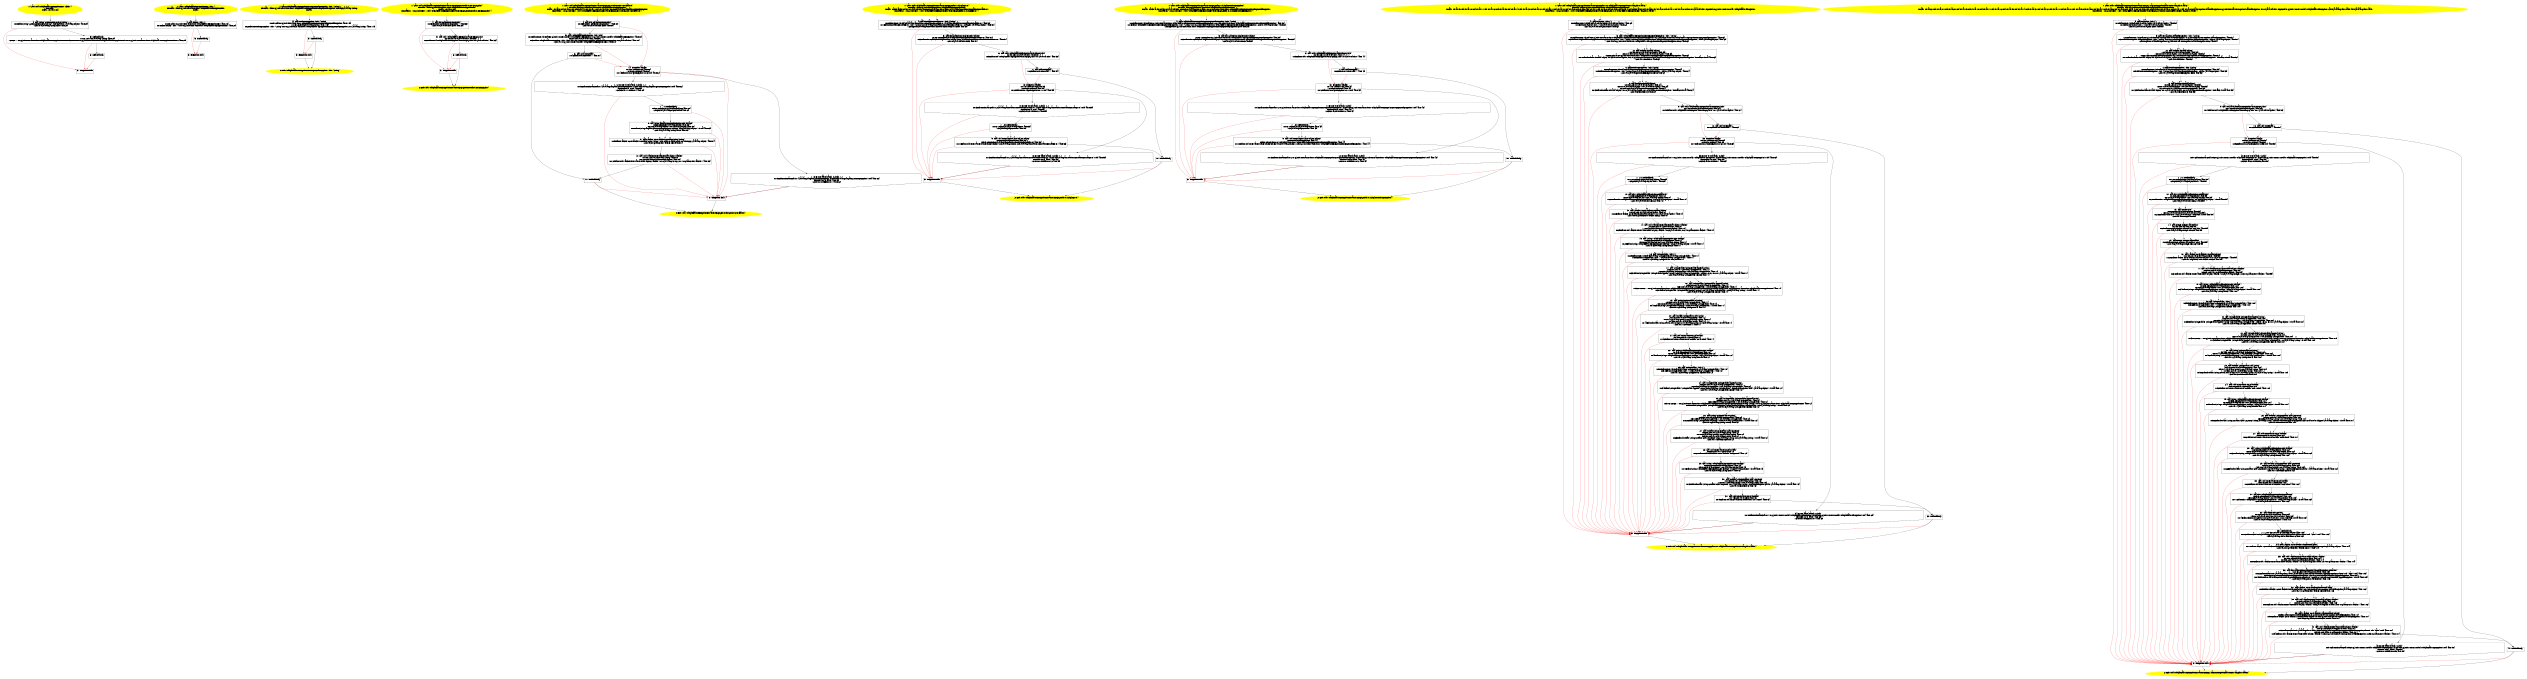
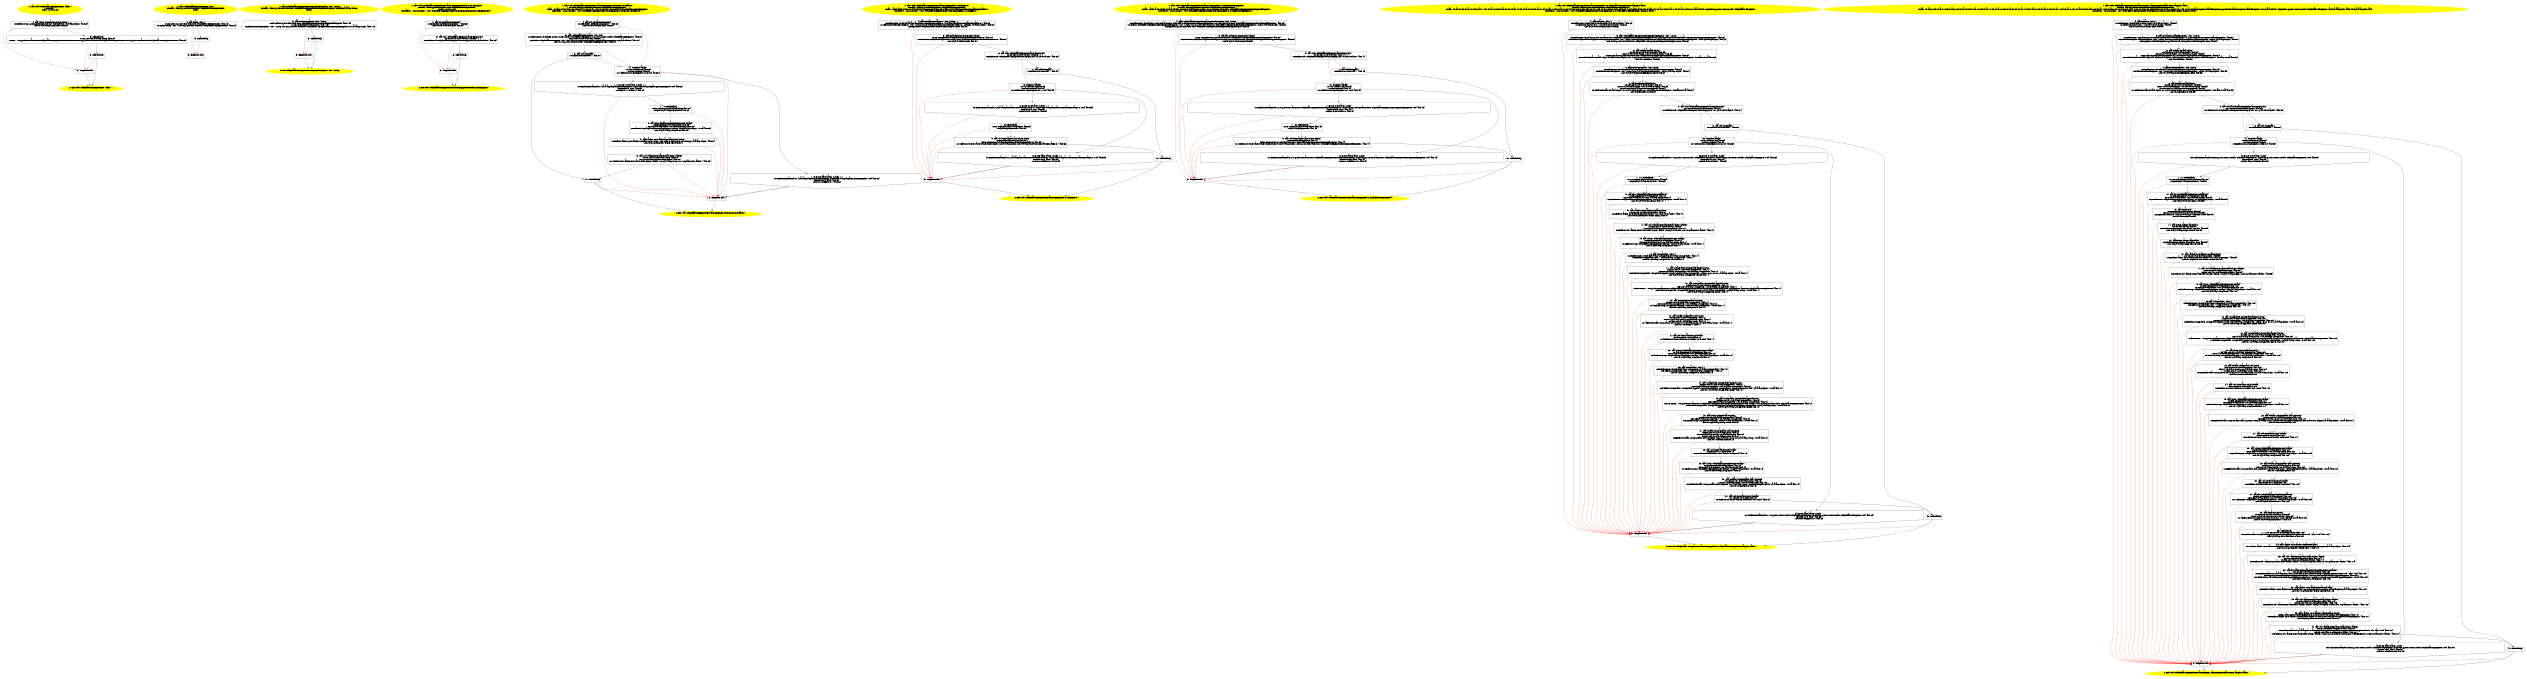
none -> (91, 89)
